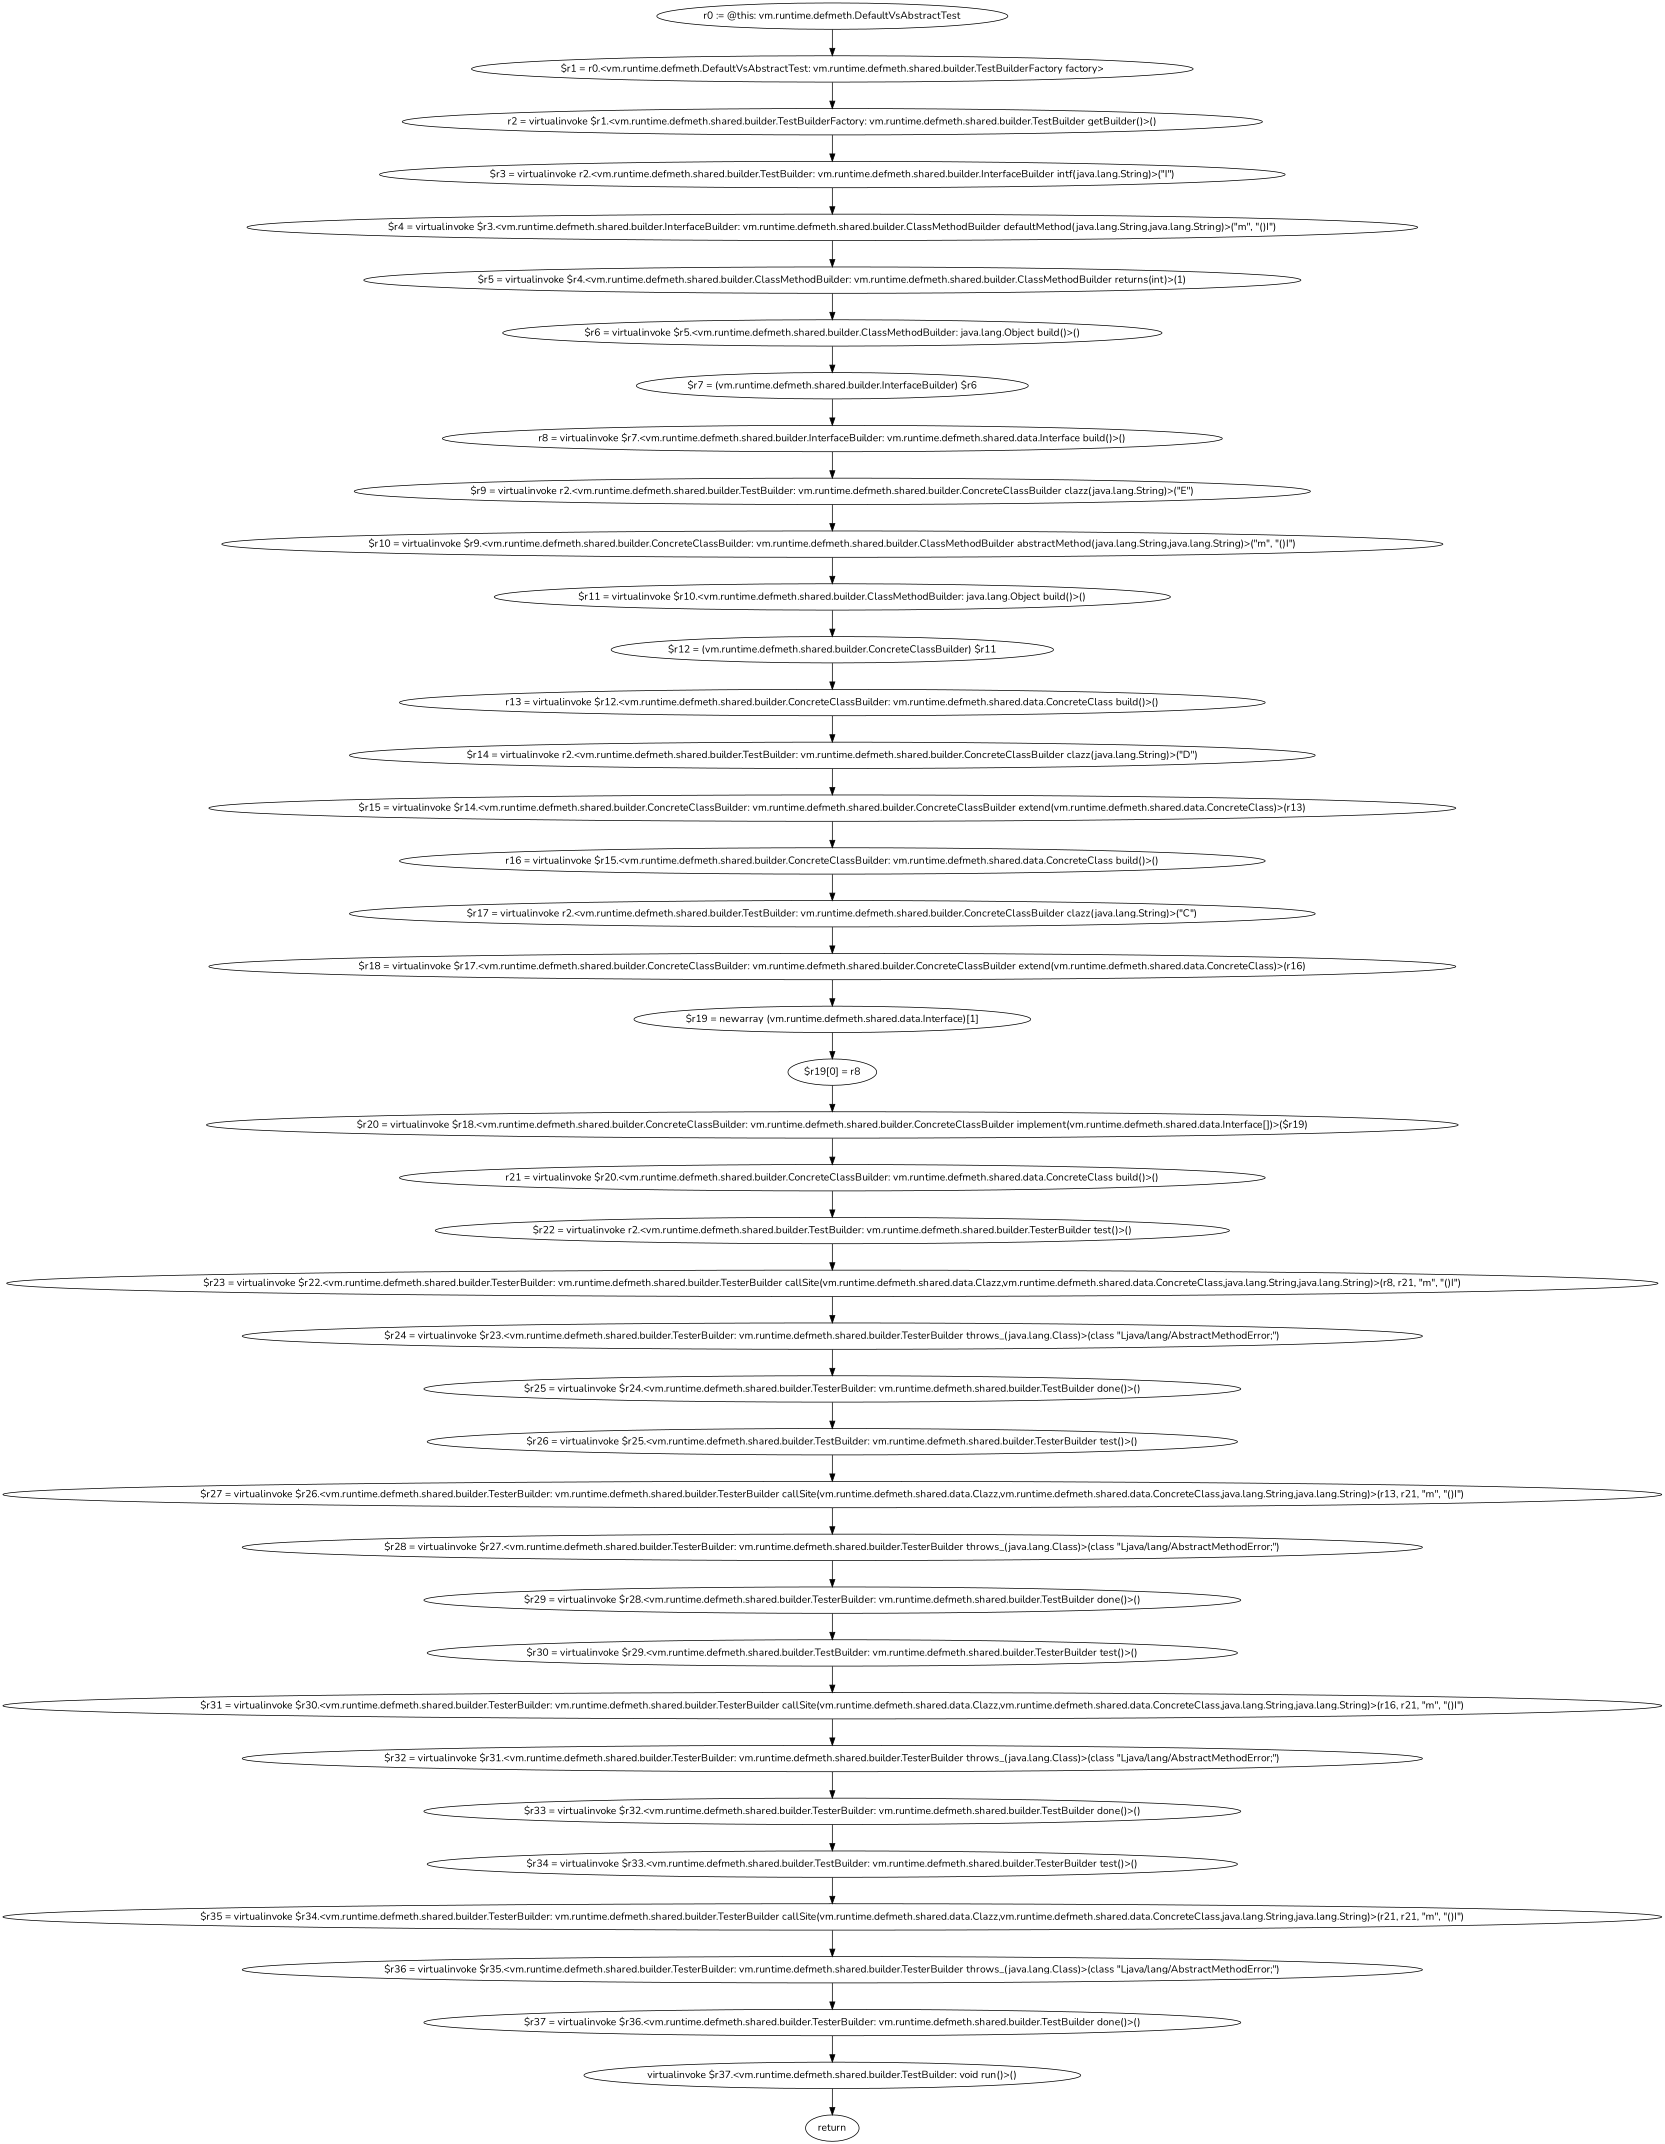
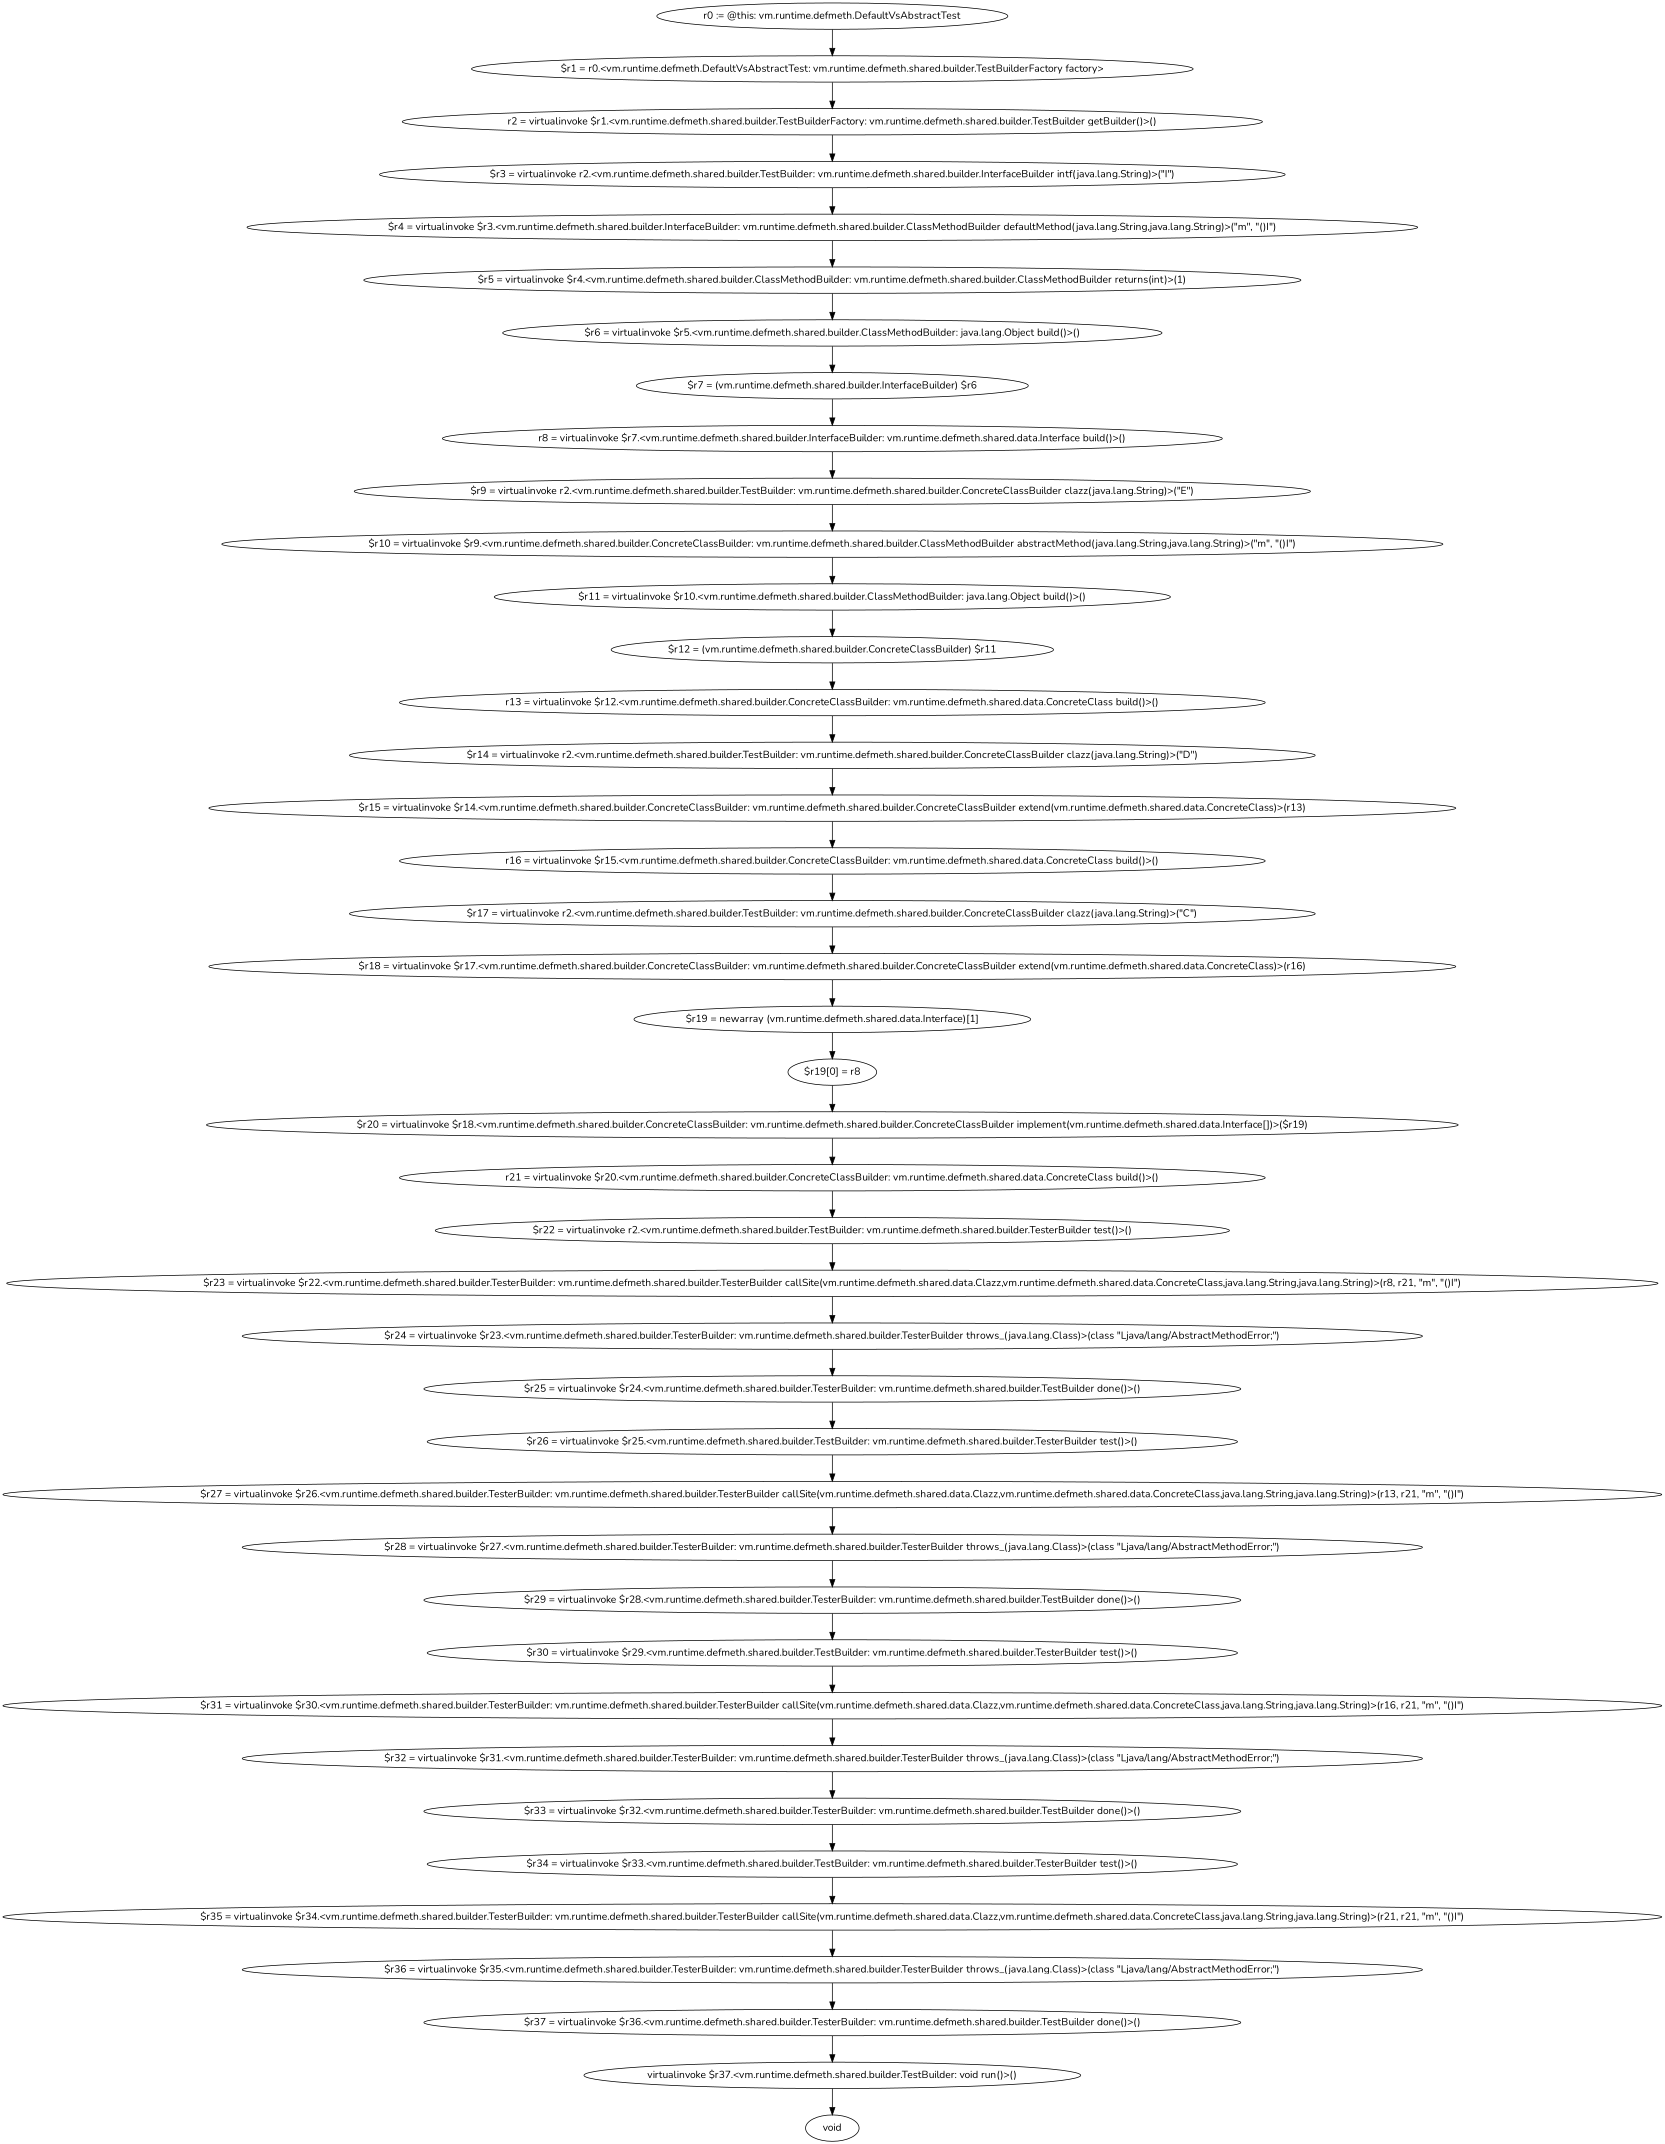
(832, 2128) -> (832, 2128)
